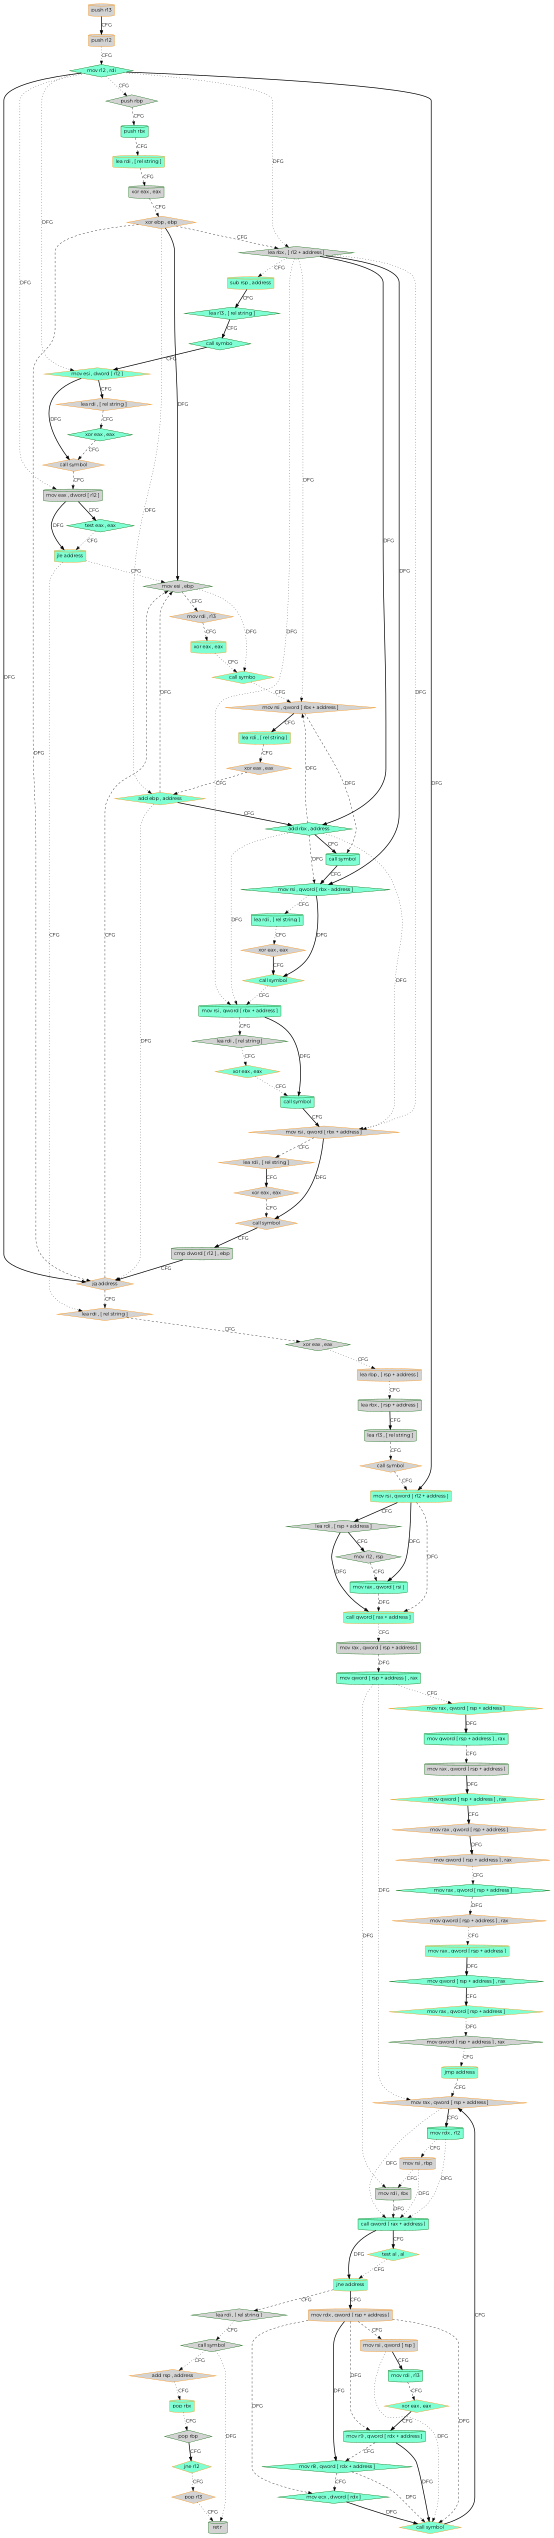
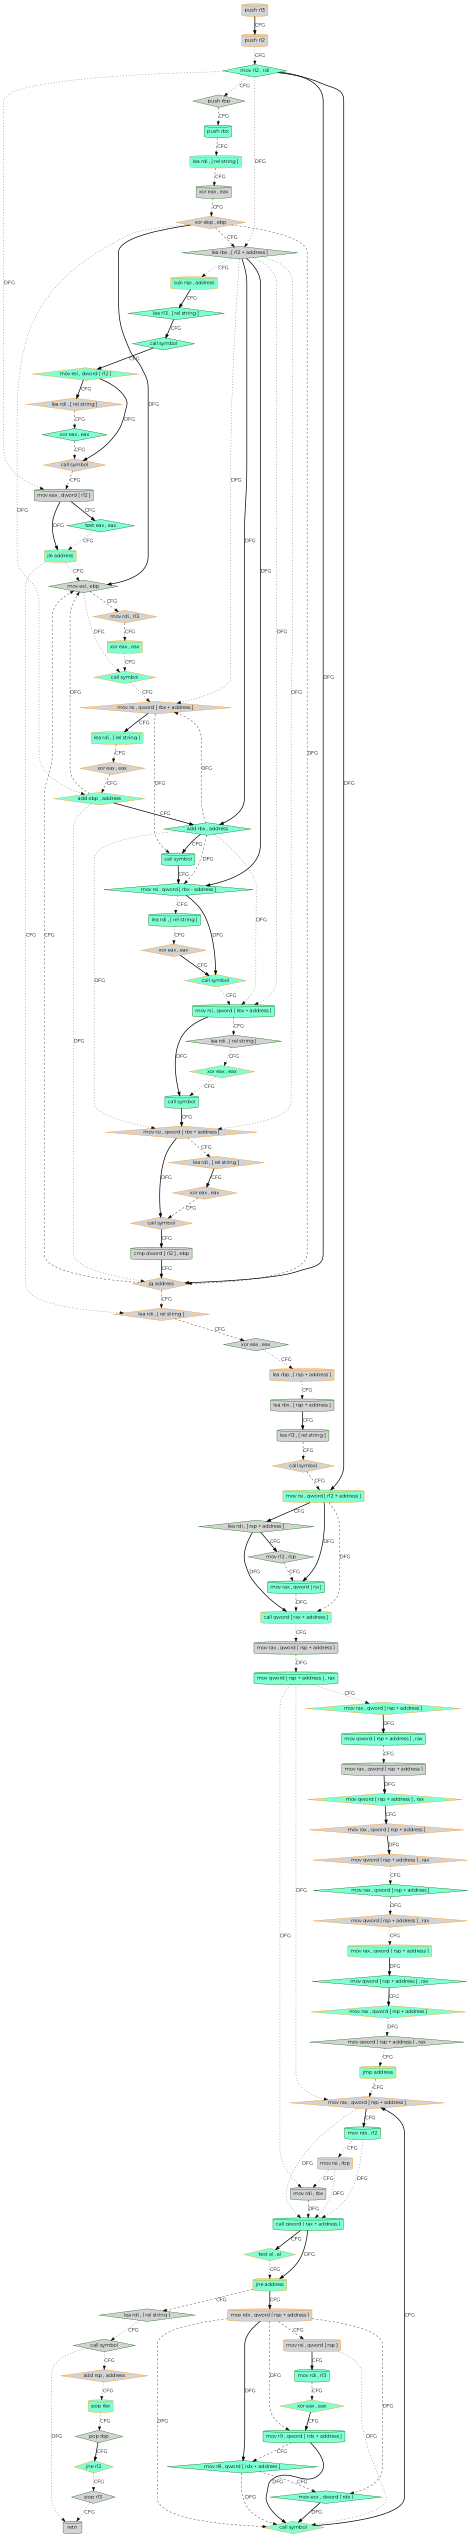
(42, 217) -> none
(193, 2497) -> (93, 2497)
